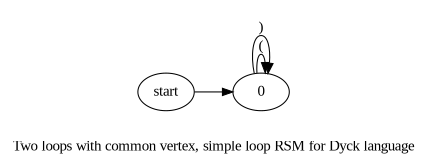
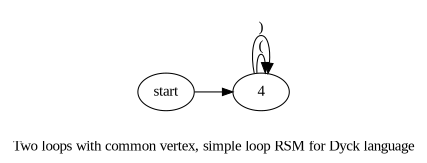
(261, 92) -> (261, 92)
